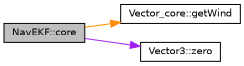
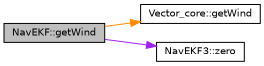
(44, 33) -> (54, 33)
(180, 52) -> (200, 52)
